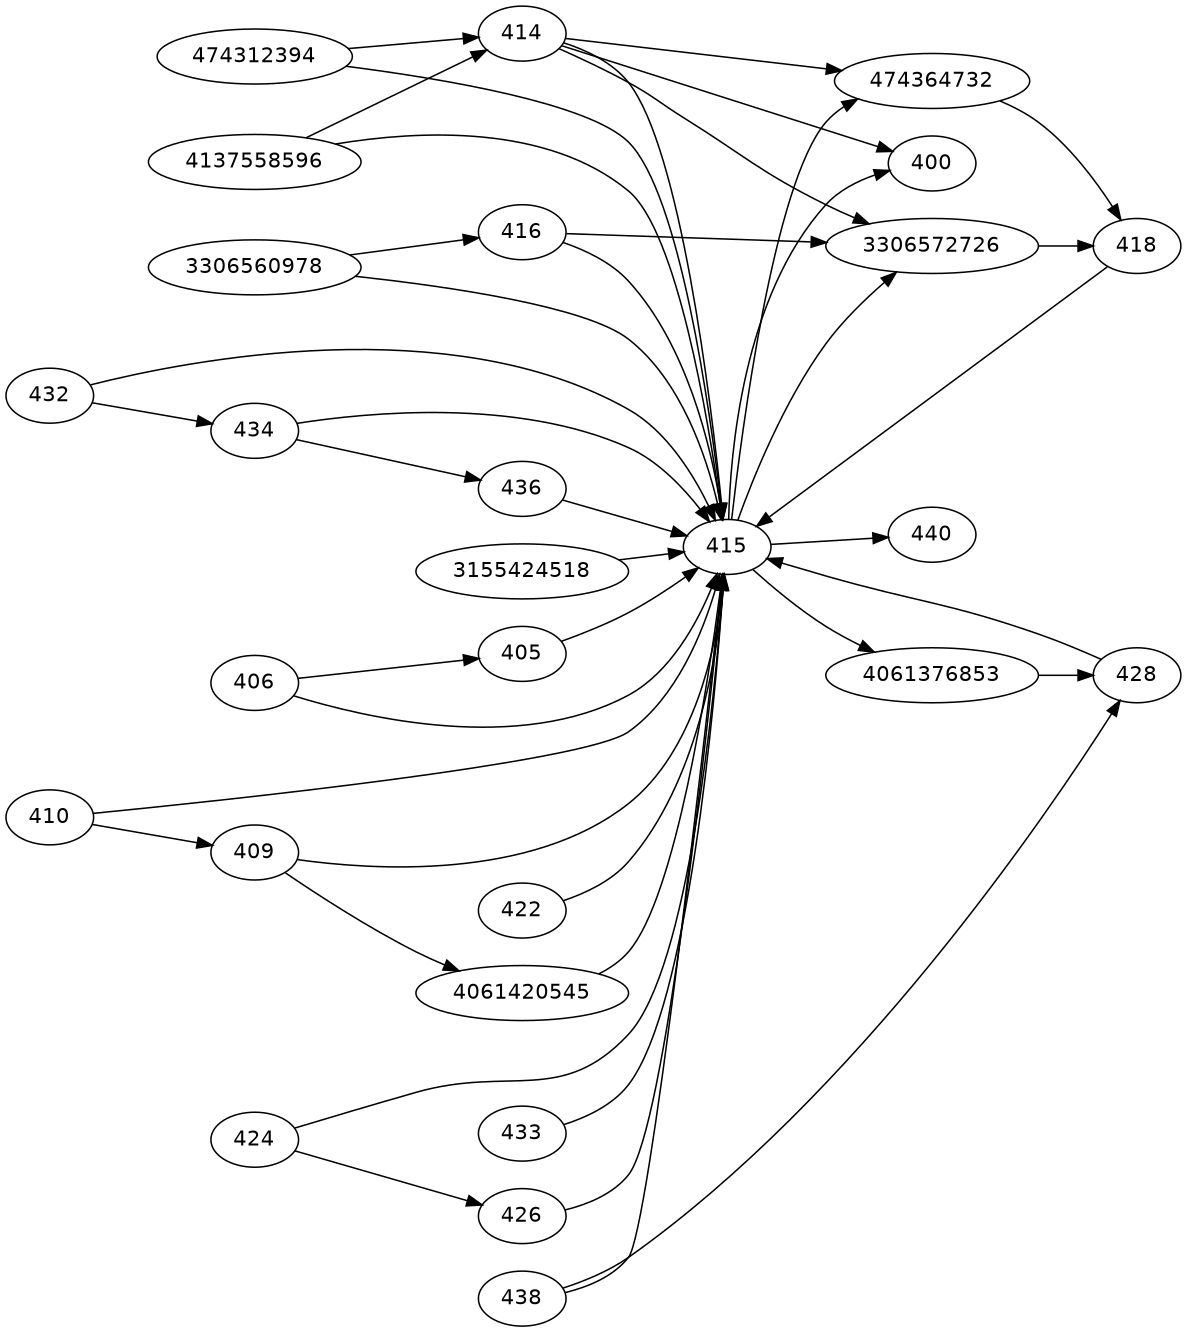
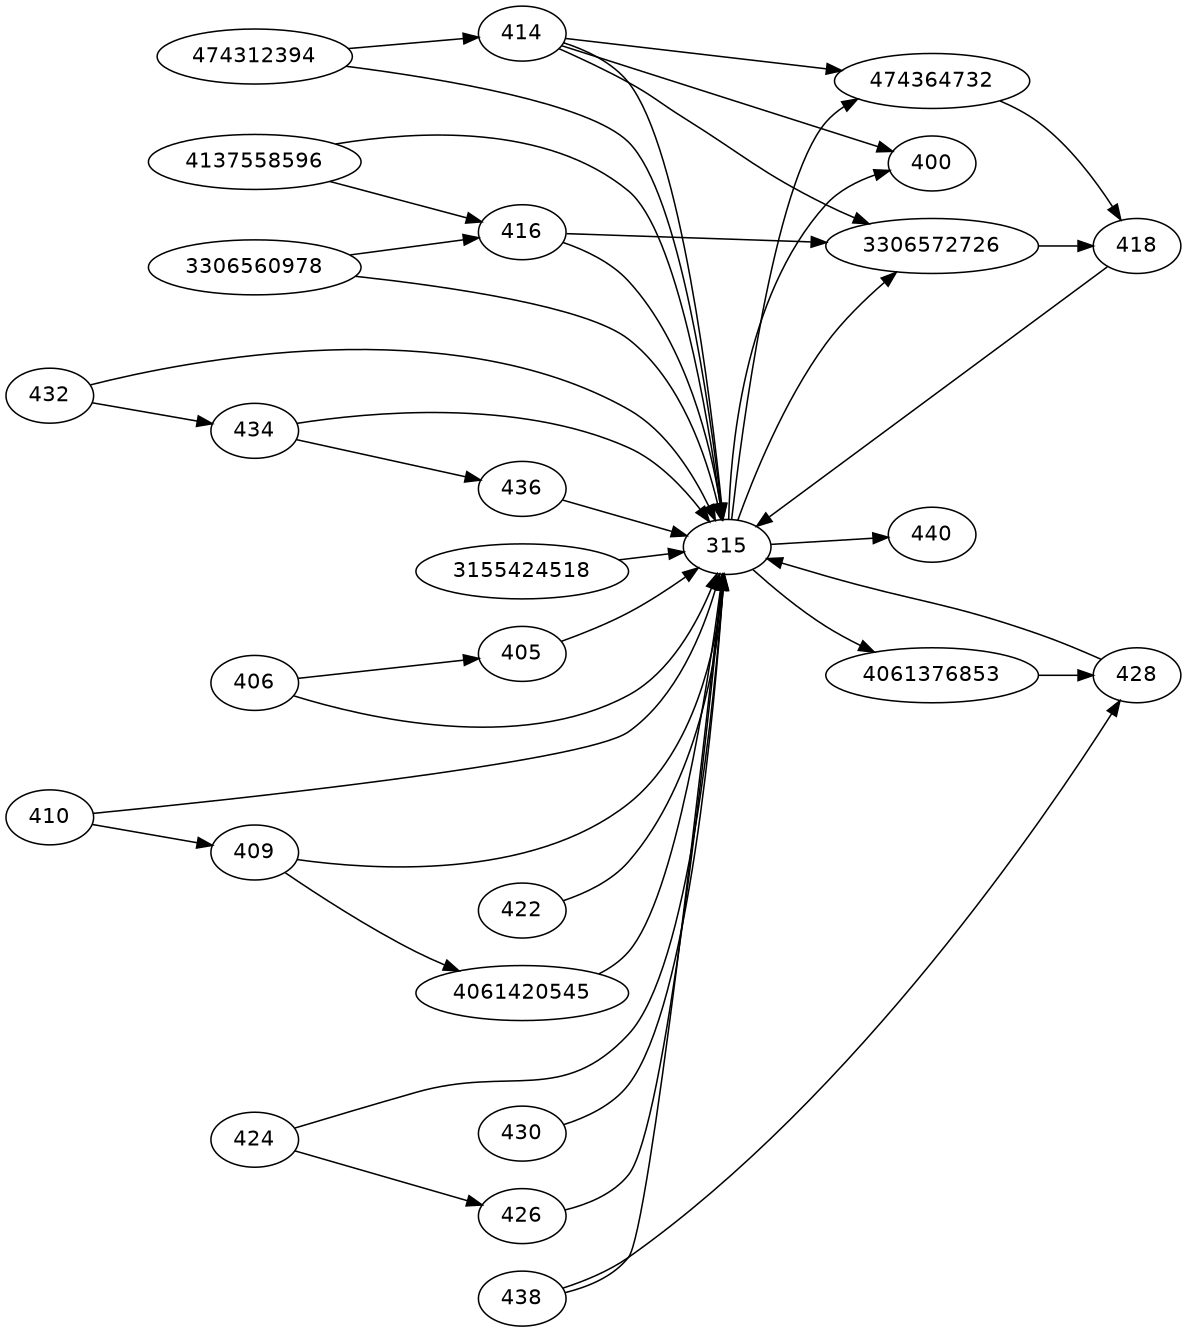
(389, 97) -> (398, 200)
(727, 547) -> (727, 547)
(522, 1134) -> (522, 1134)
